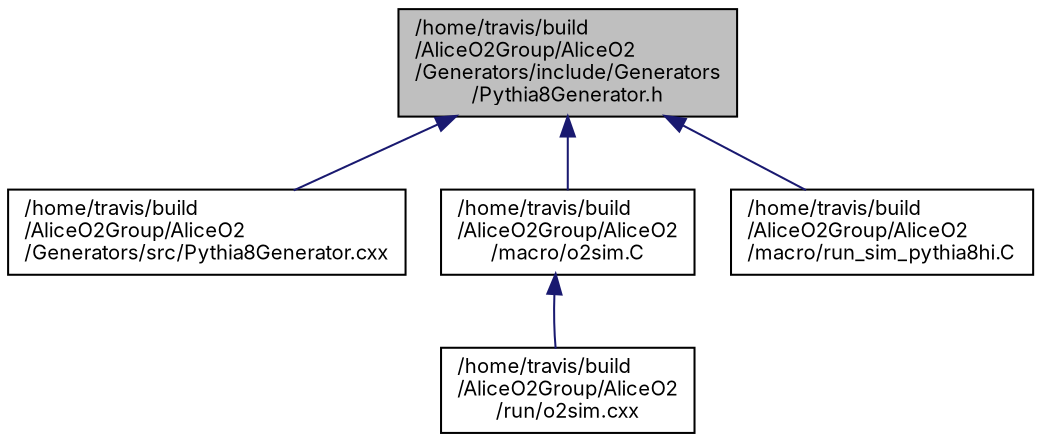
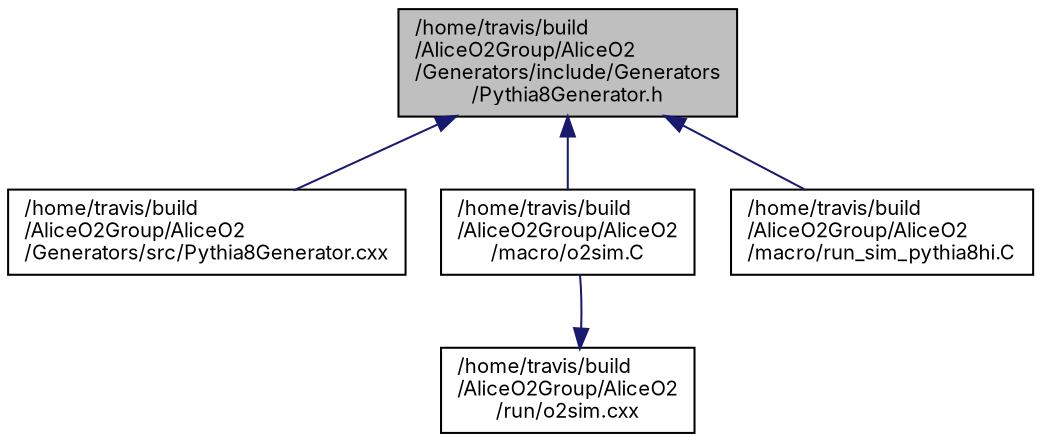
(554, 322) -> (581, 301)
